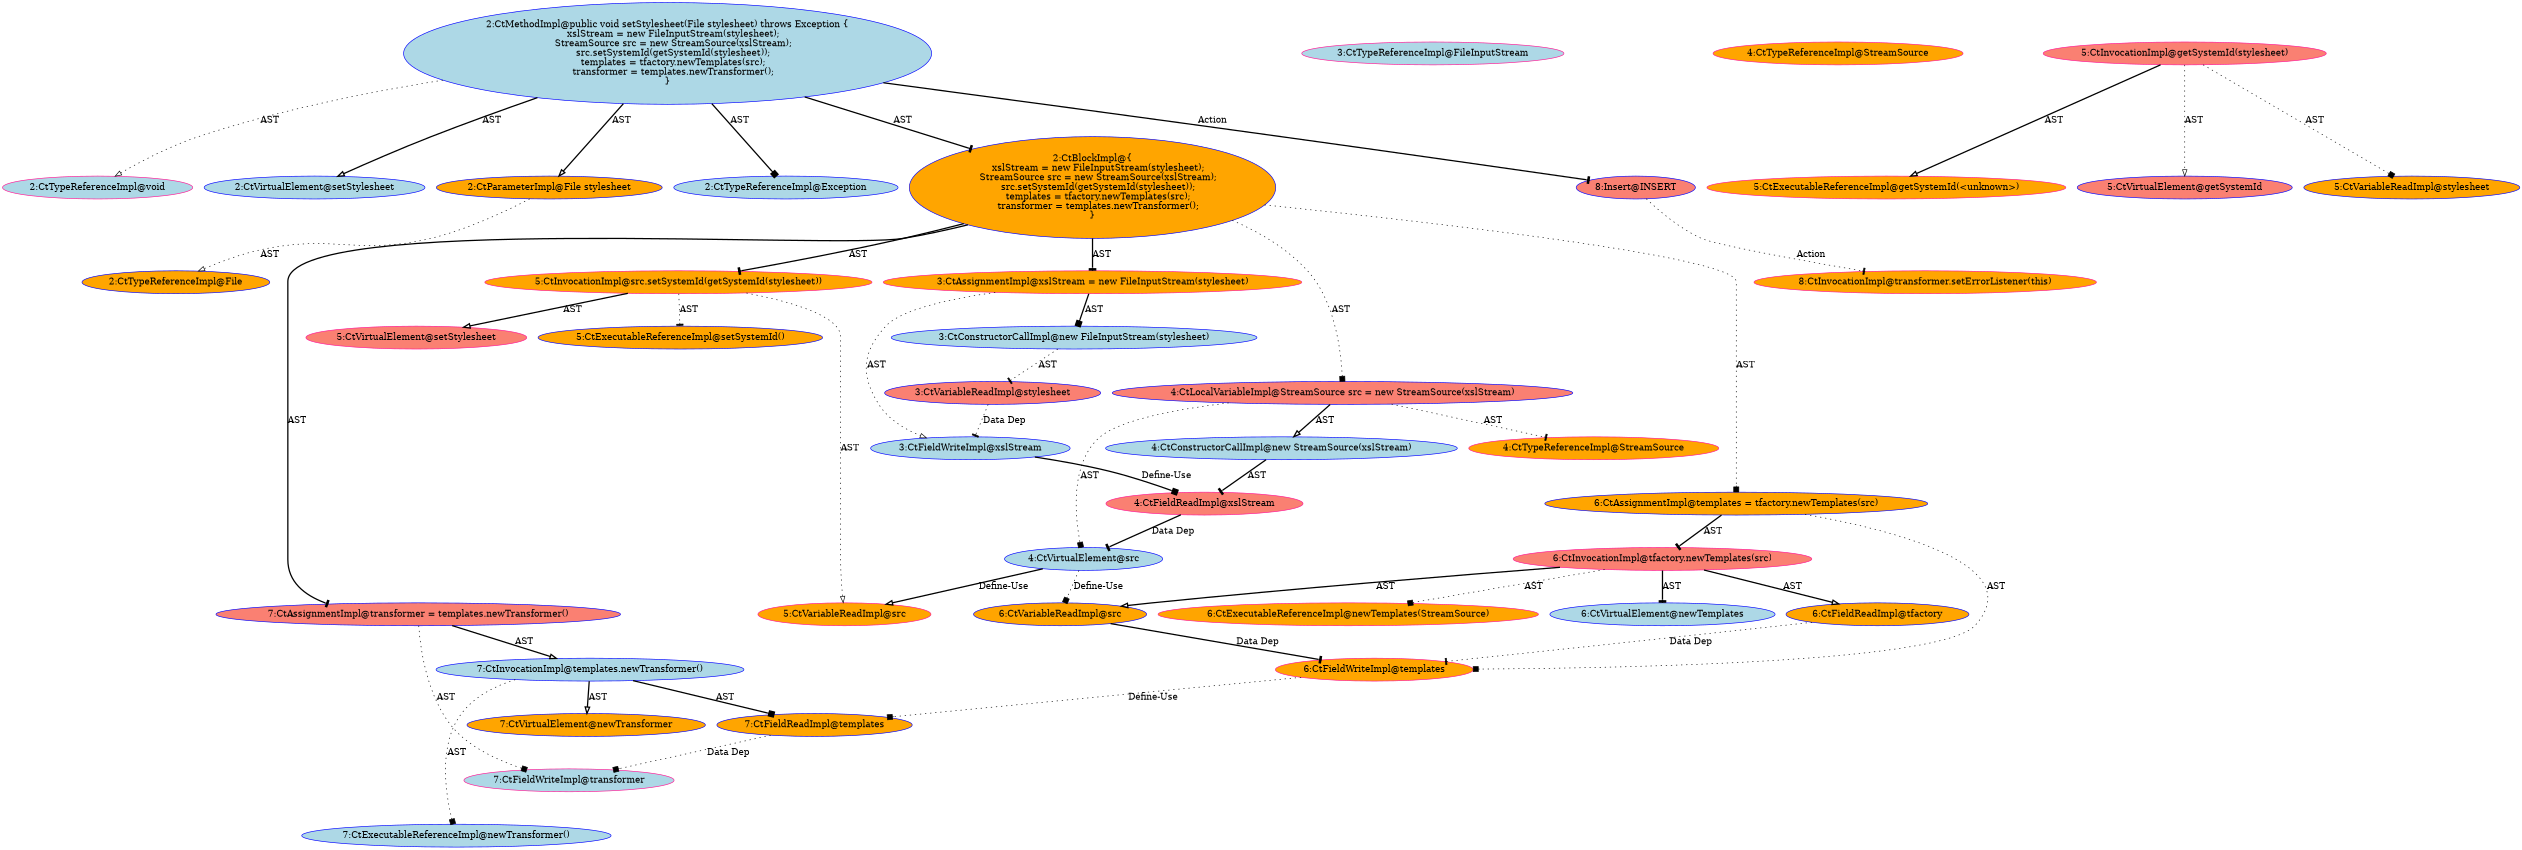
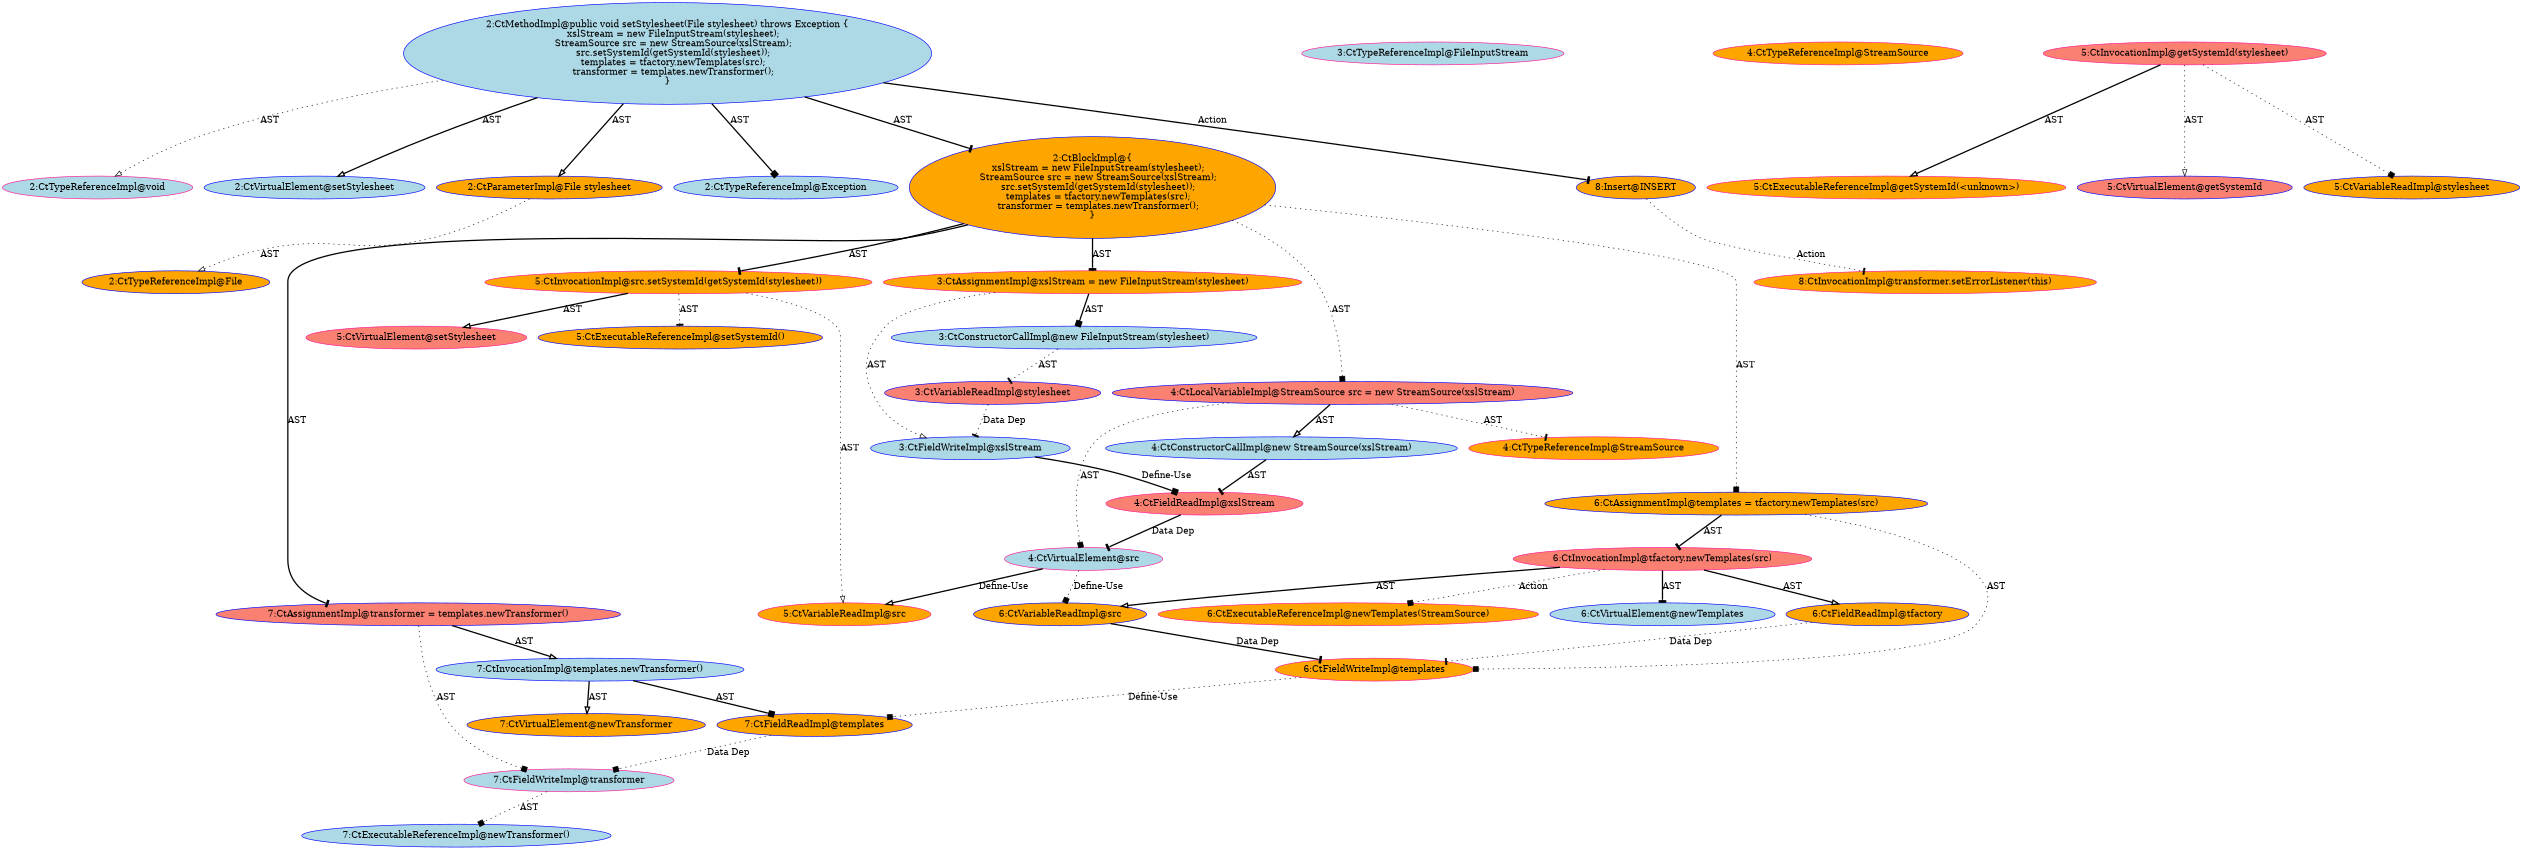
(1636, 188) -> (1636, 188)
(1084, 559) -> (1084, 559)
(1534, 587) -> (1534, 587)
(452, 733) -> (516, 807)
